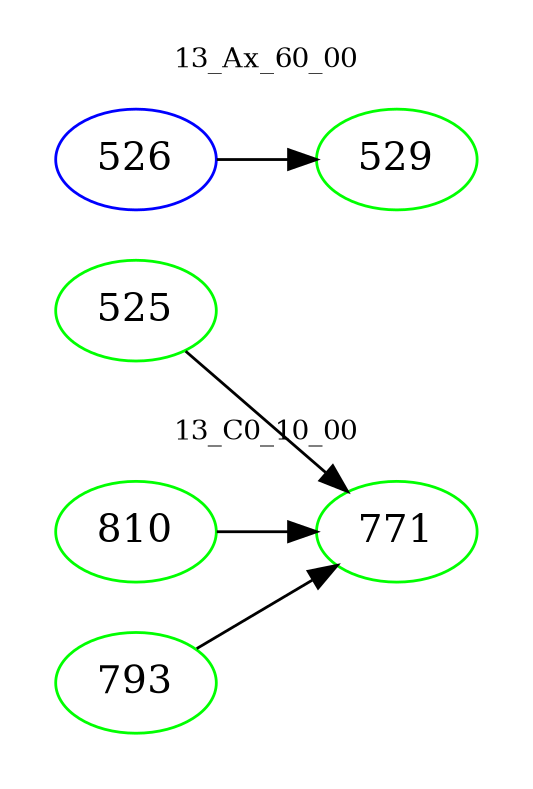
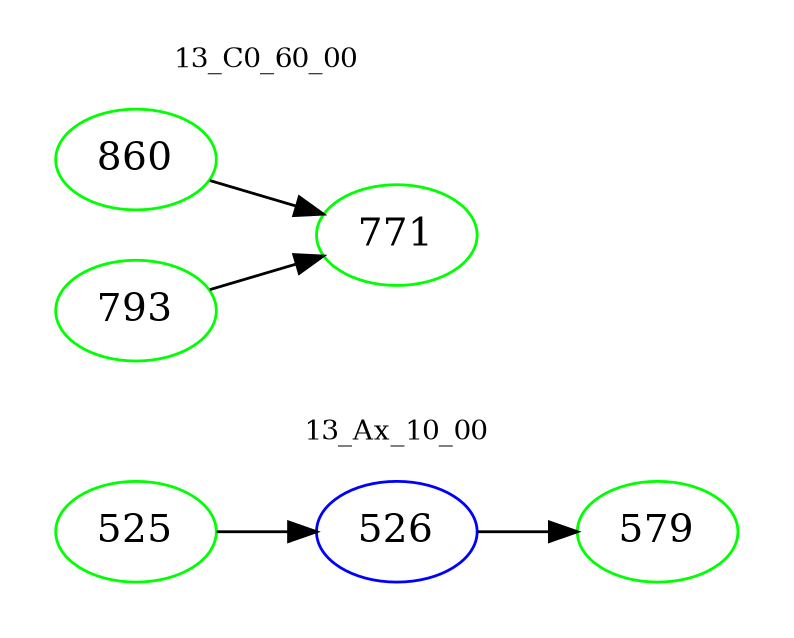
(266, 60) -> (397, 432)
(397, 160) -> (658, 532)
(270, 424) -> (252, 532)
(266, 432) -> (266, 60)
(136, 532) -> (136, 160)
